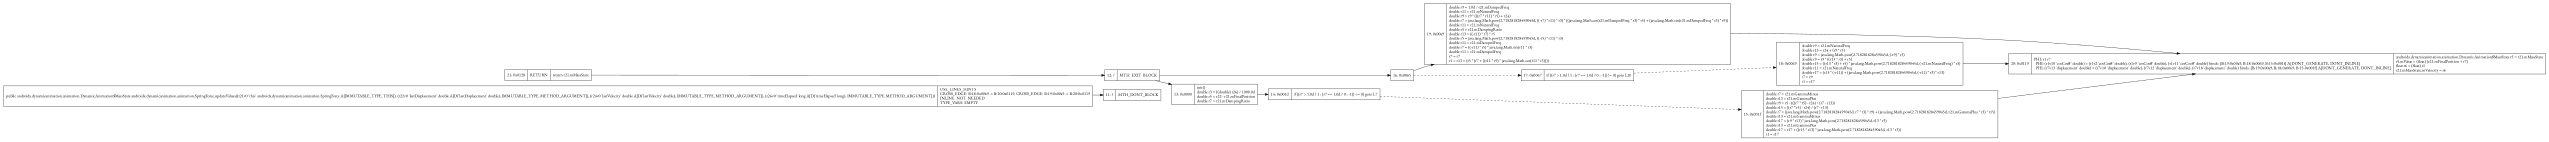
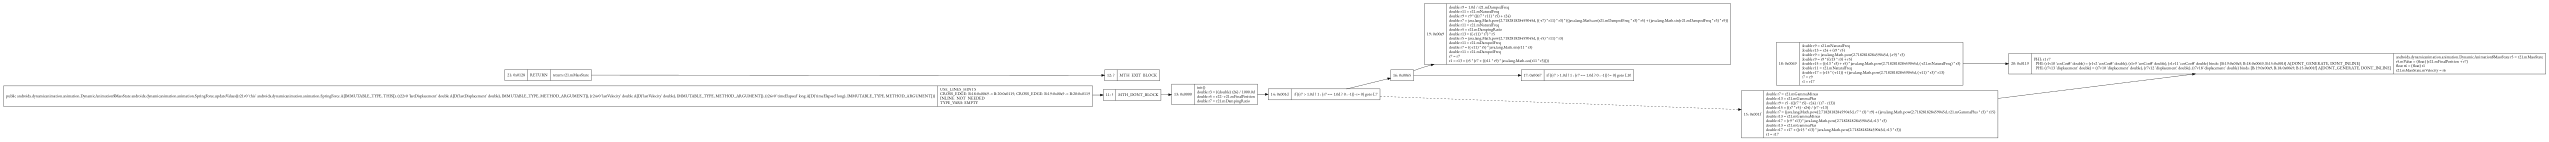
(1954, 38) -> none
(1704, 70) -> none
(1274, 75) -> (1367, 84)
(1466, 75) -> (1466, 75)
(1162, 82) -> (1165, 95)
